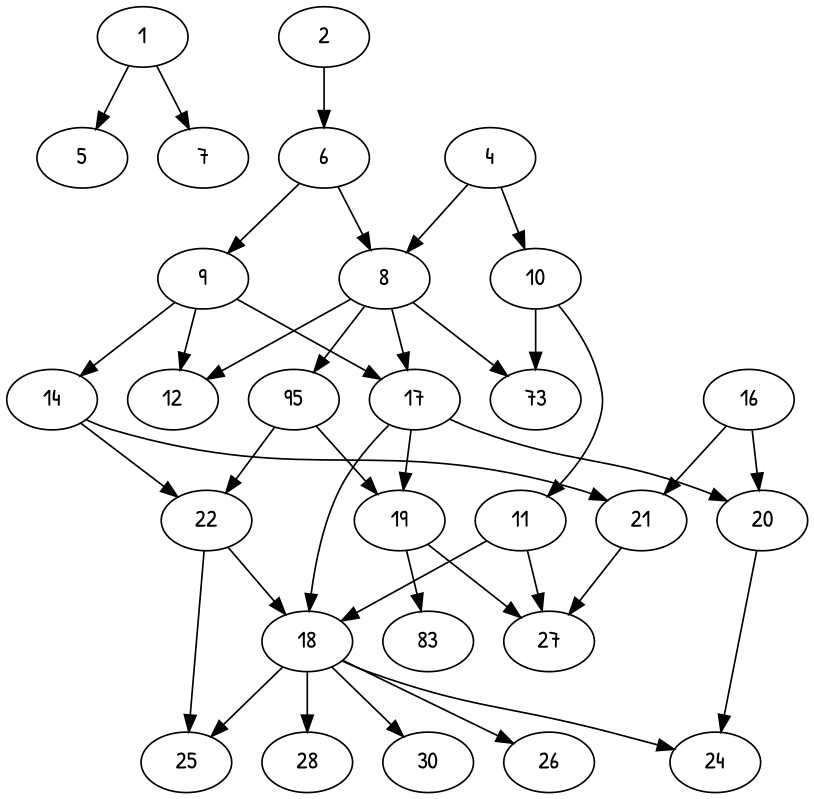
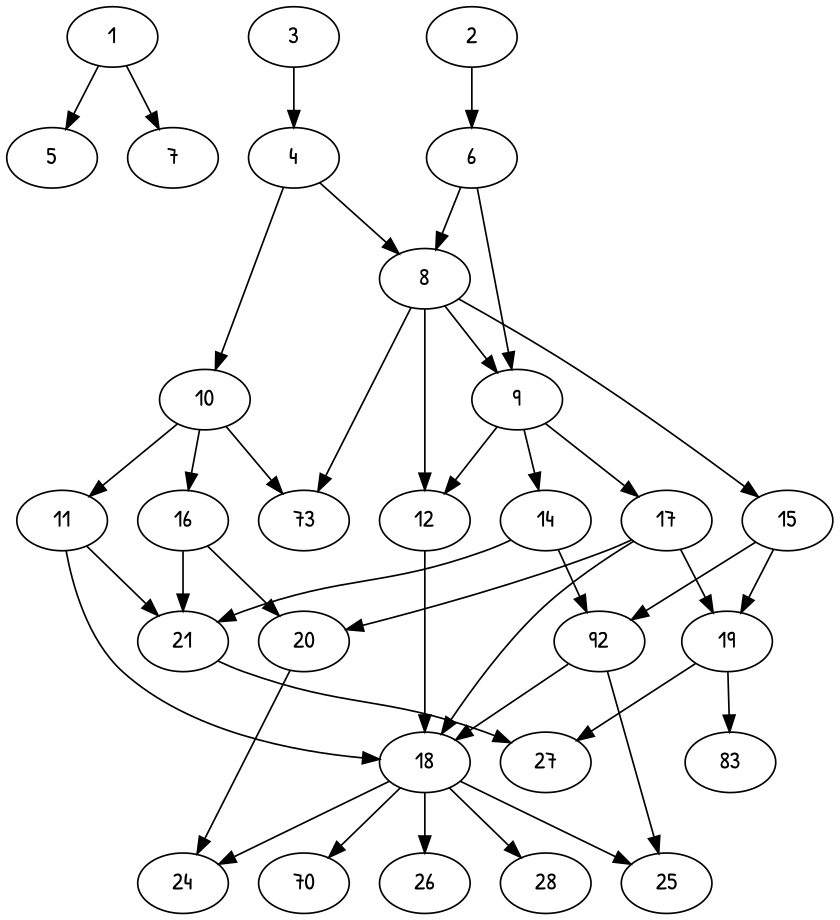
none -> (294, 37)
(398, 331) -> (466, 333)
(294, 400) -> (788, 521)
none -> (196, 451)
(207, 521) -> (599, 641)
(533, 572) -> (116, 575)
none -> (425, 633)
(428, 762) -> (304, 883)
